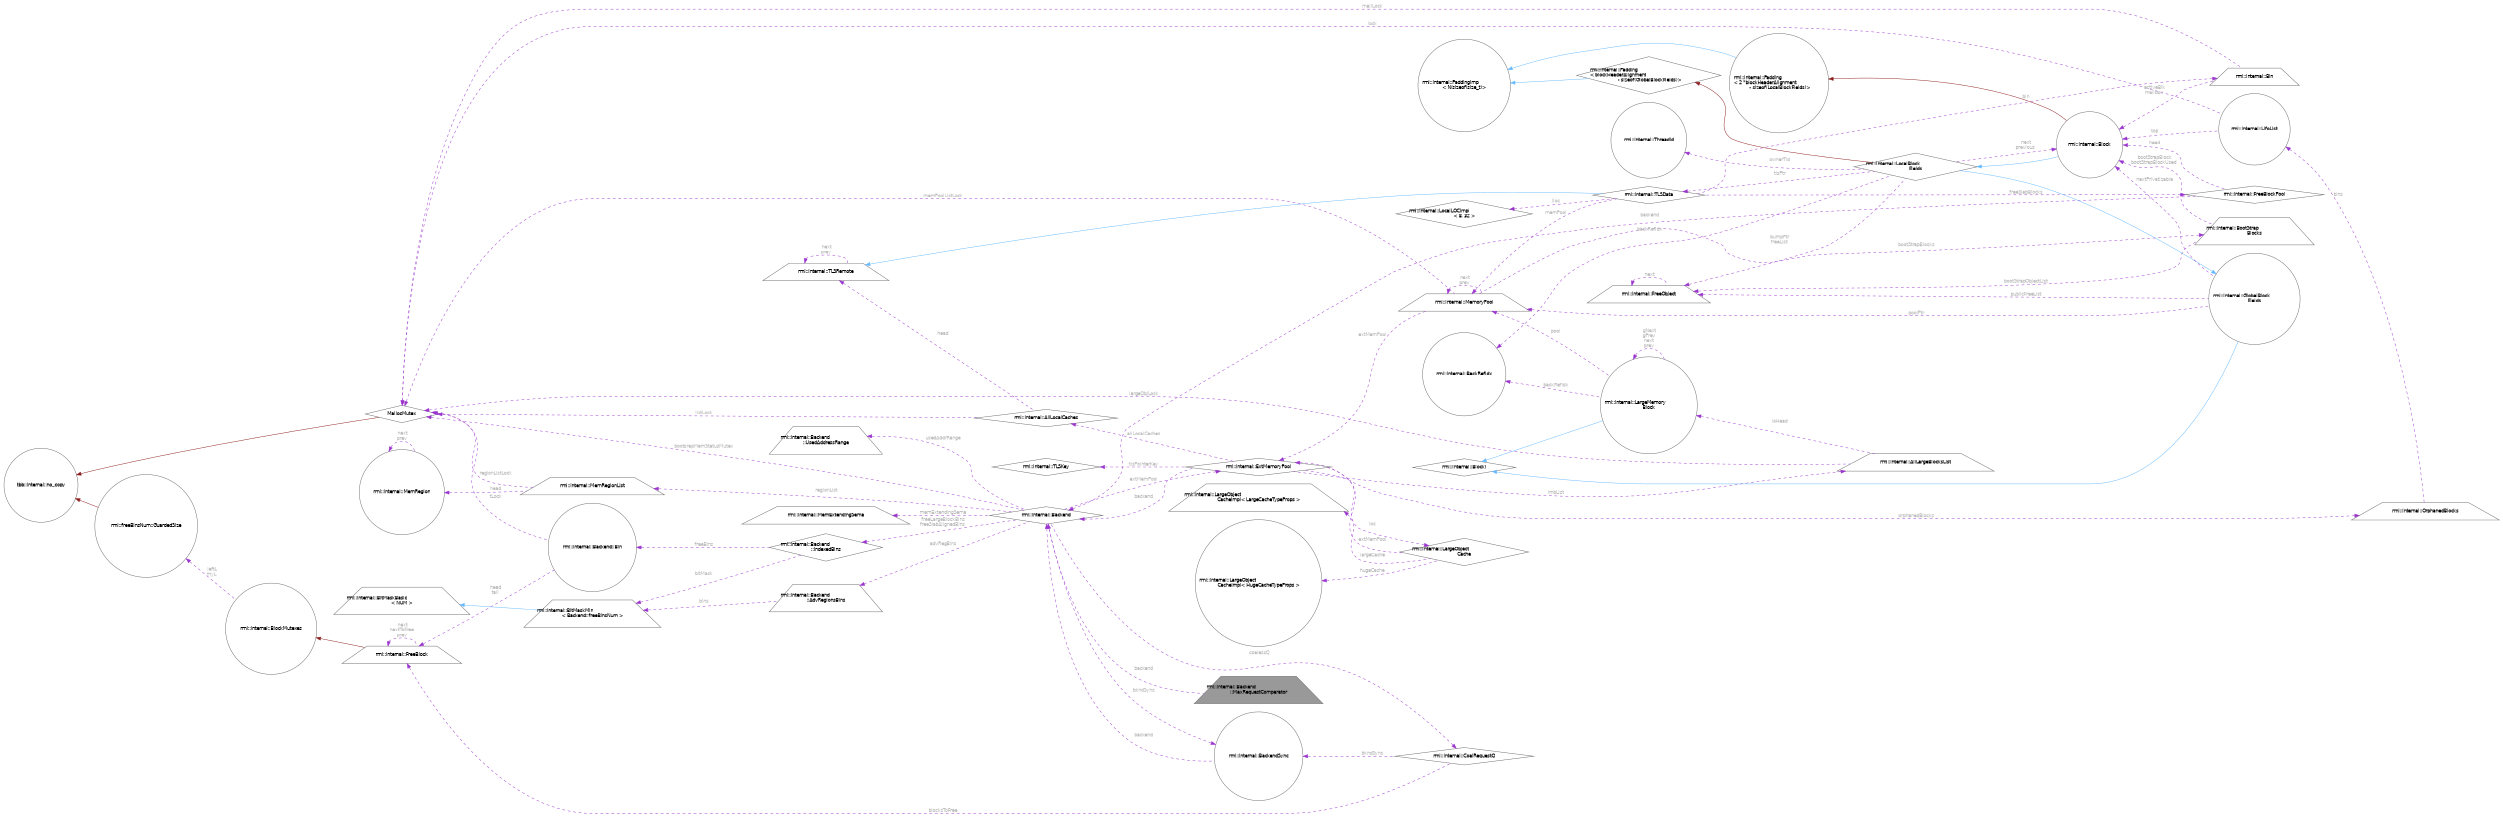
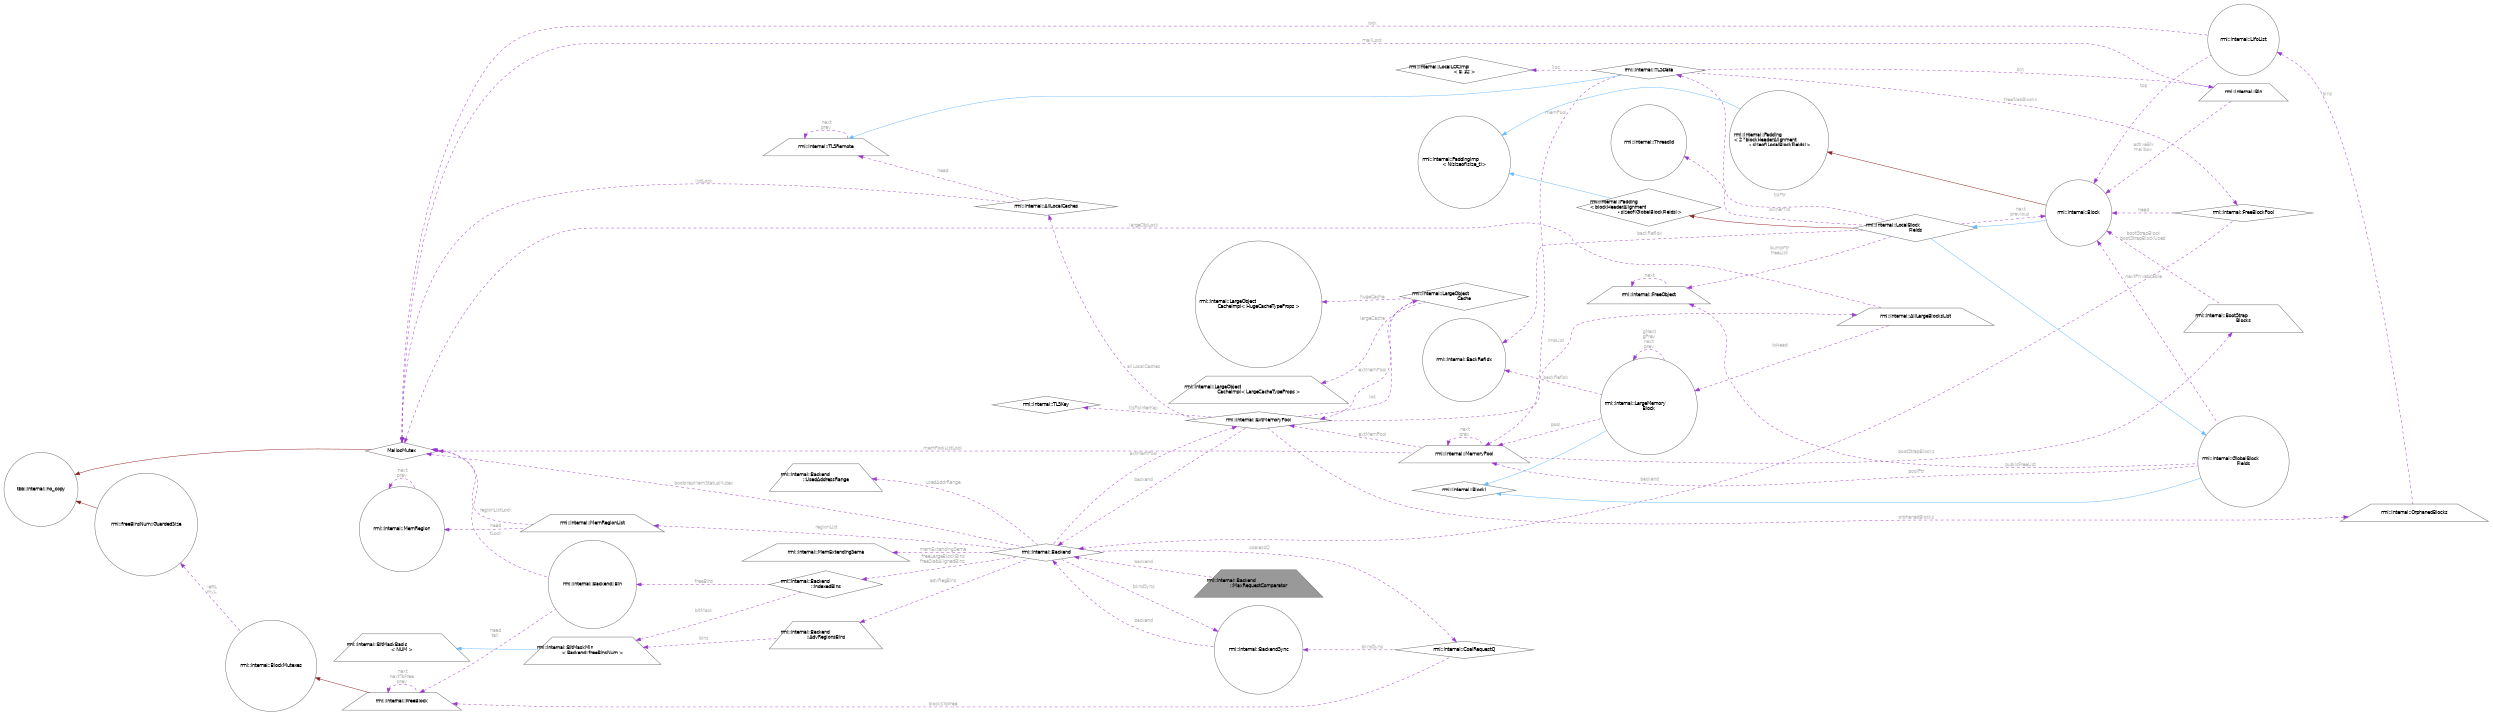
(1956, 287) -> none
